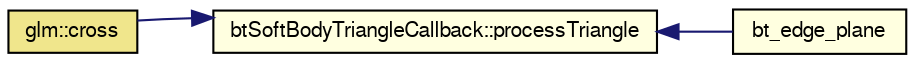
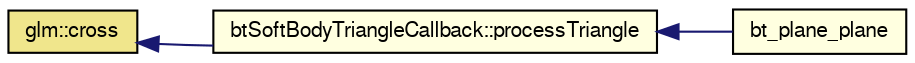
(164, 19) -> (186, 45)
(820, 32) -> (820, 32)
